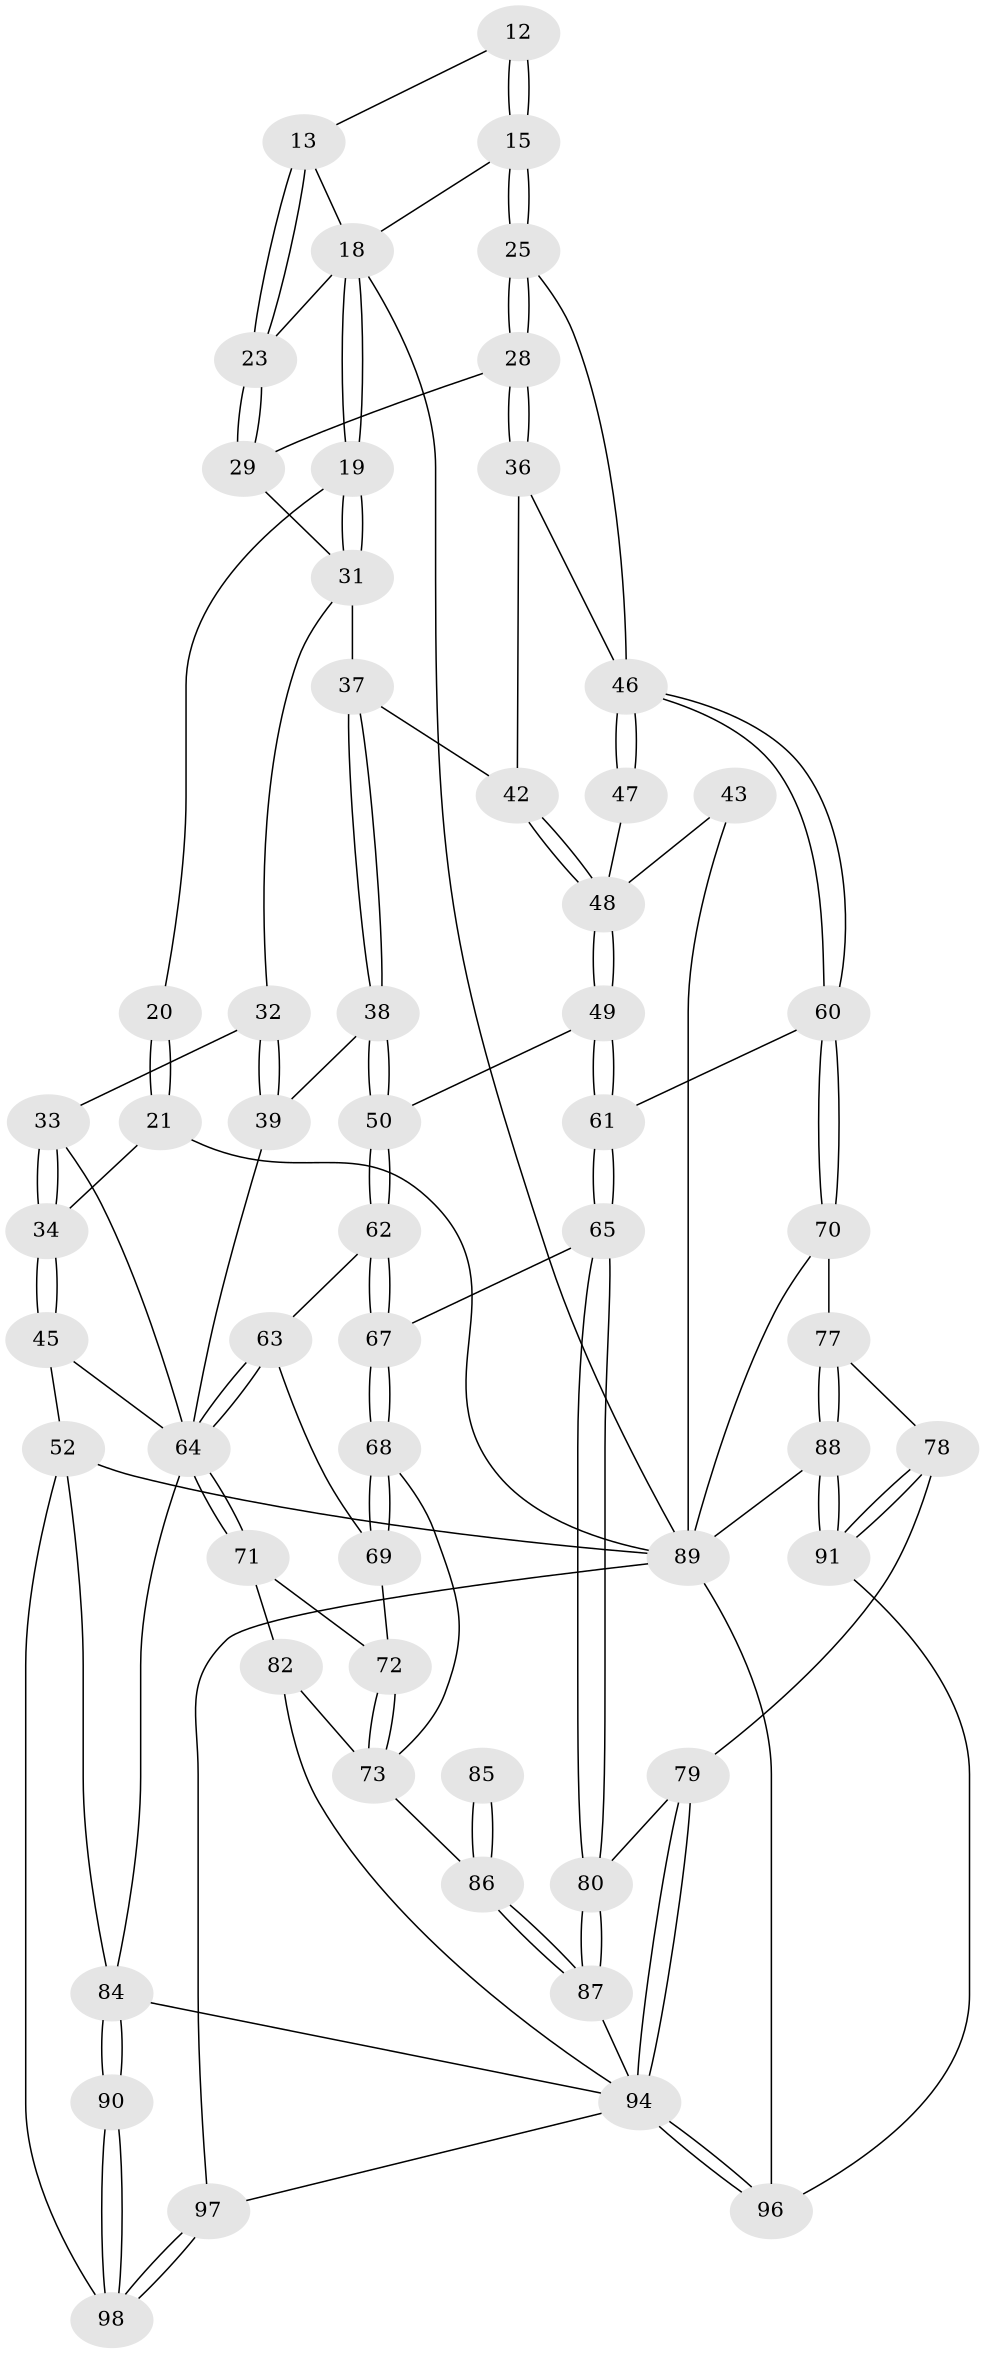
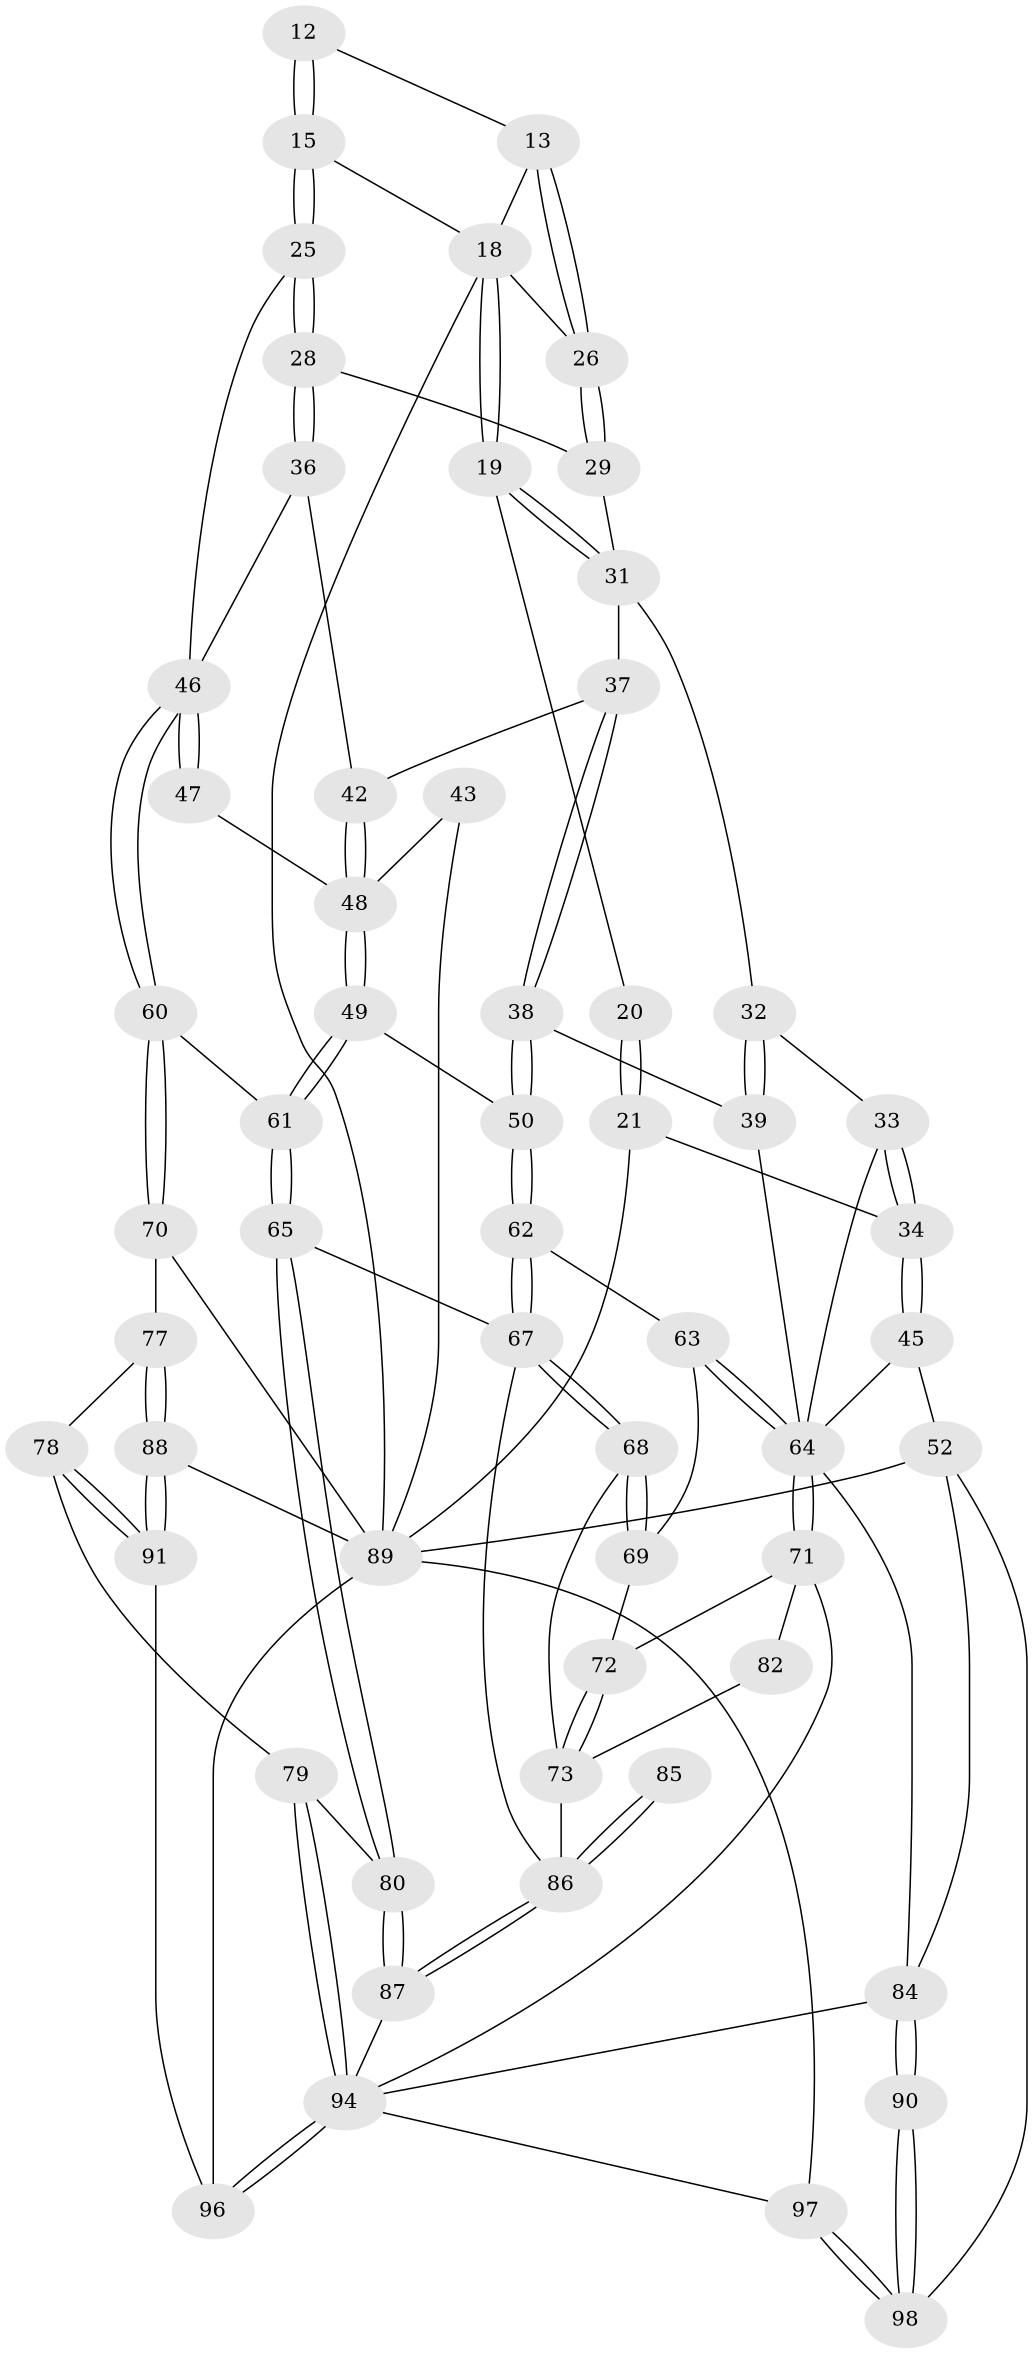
(256, 360) -> (587, 360)
none -> (484, 1618)
(409, 1918) -> (681, 1892)
